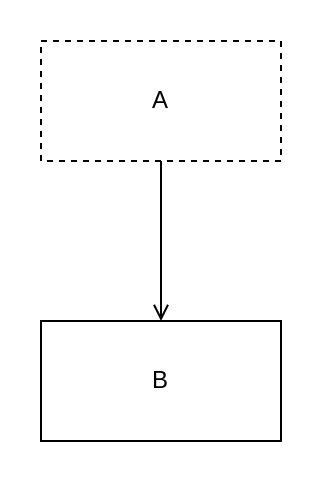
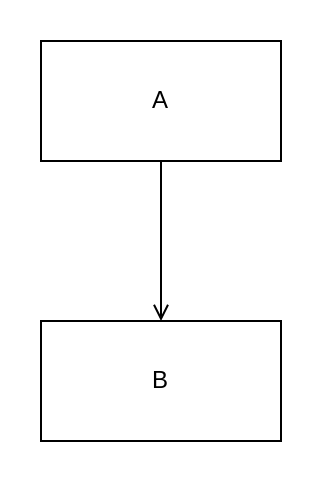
(161, 101) -> (161, 101)
